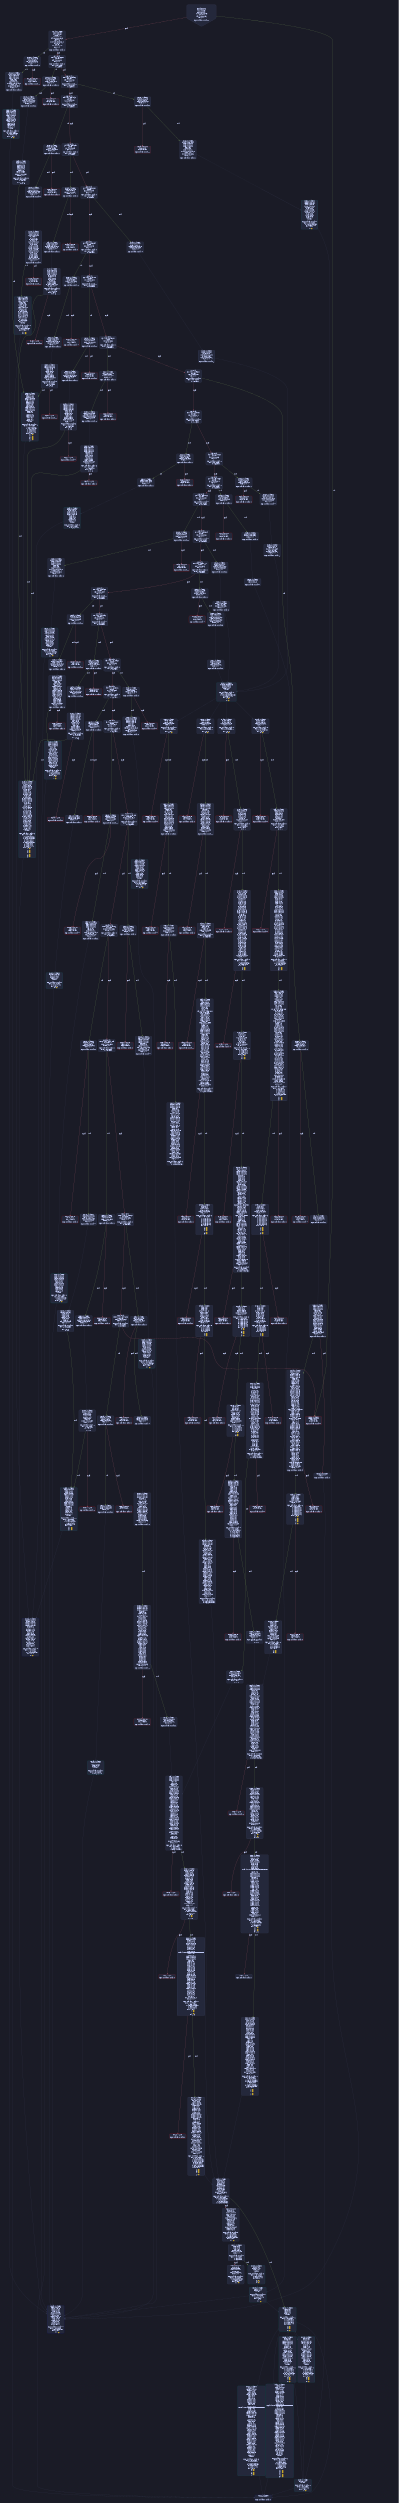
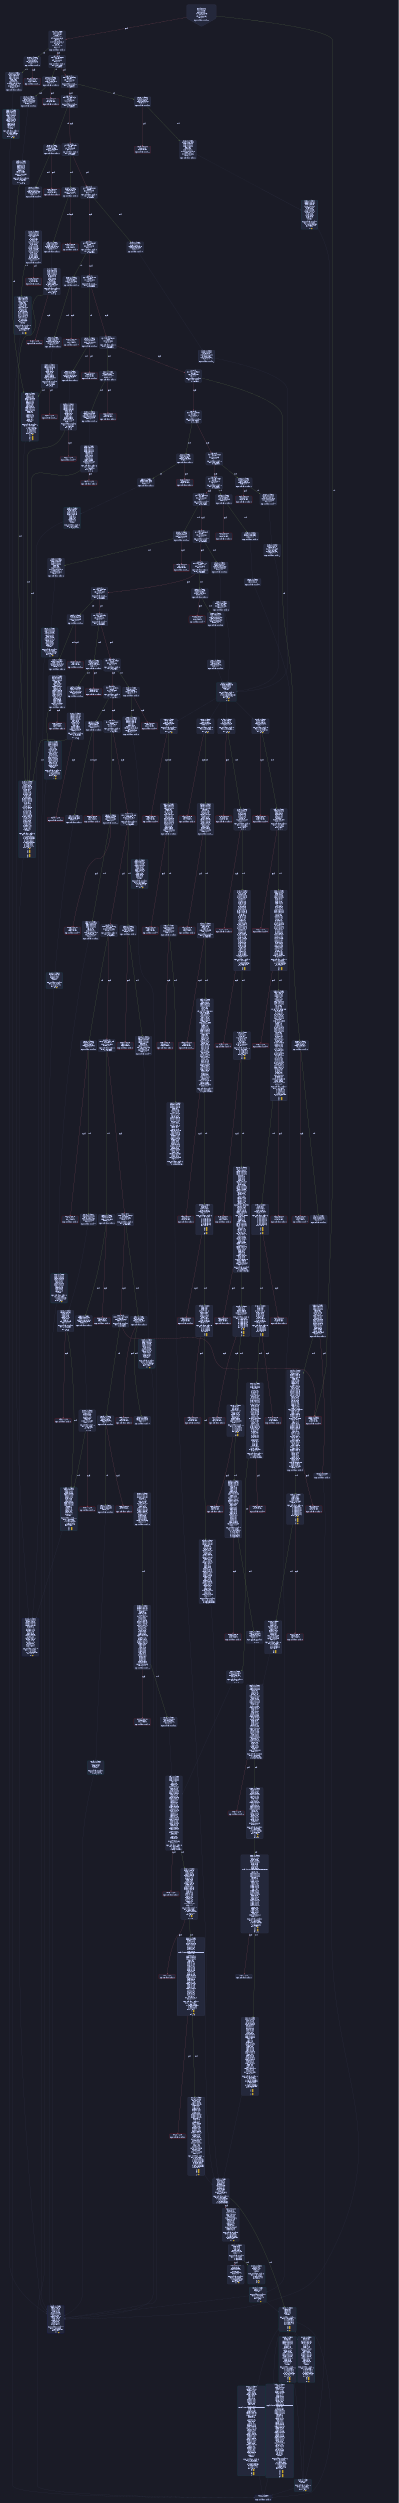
none -> (260, 1046)
none -> (63, 1421)
(231, 1894) -> none
(167, 1977) -> (167, 1977)
